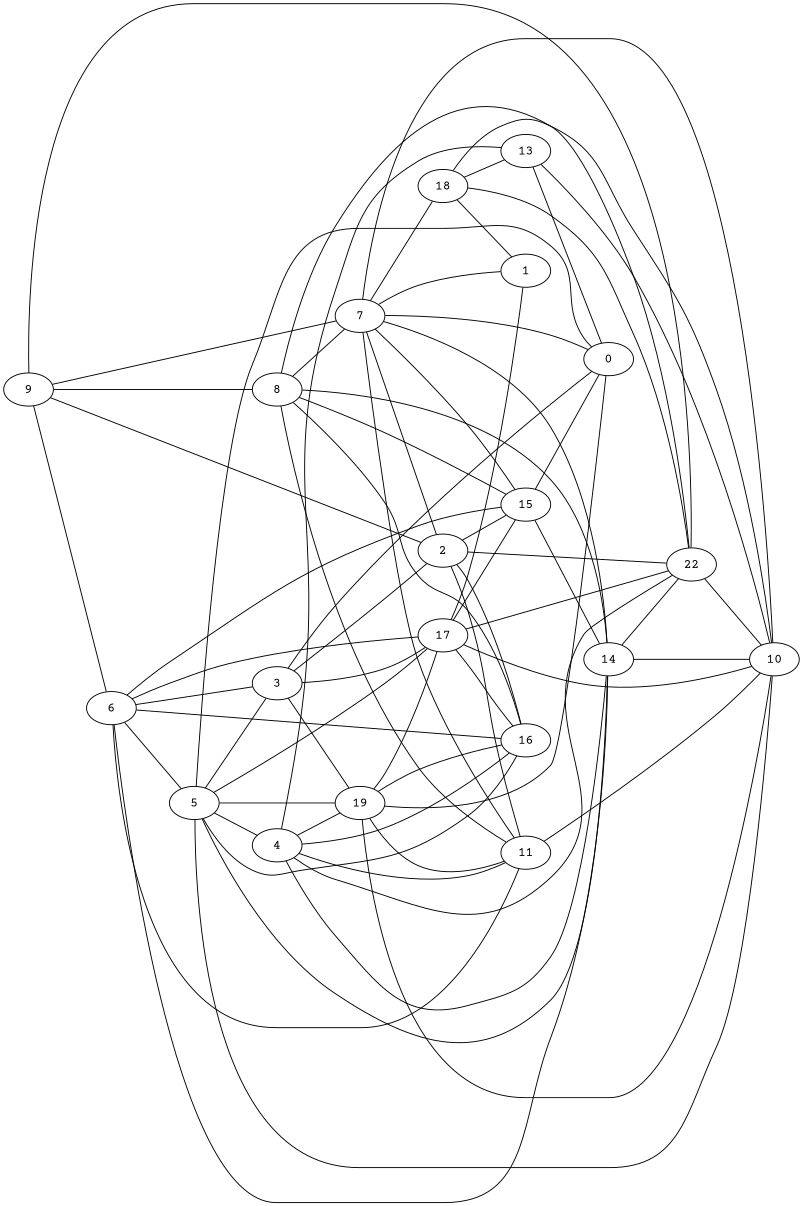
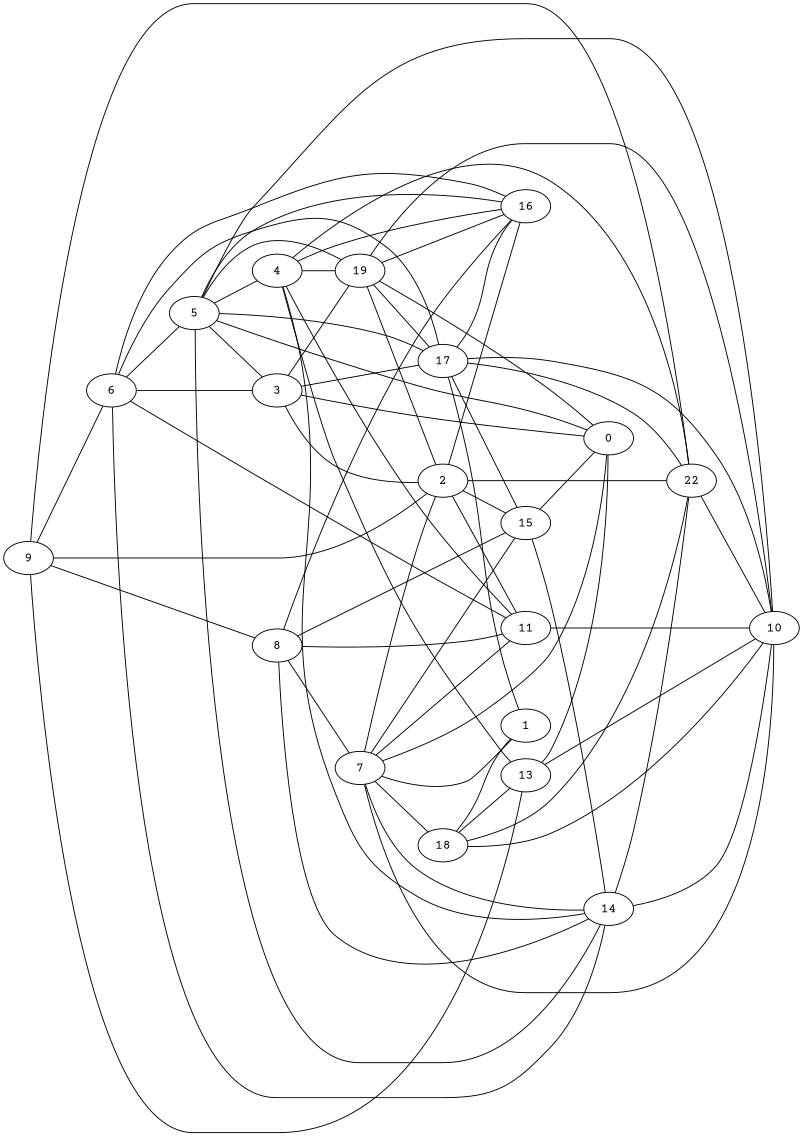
(574, 151) -> none
(194, 353) -> (163, 1118)
(302, 576) -> none
(427, 869) -> (407, 389)
